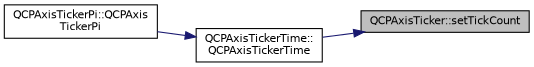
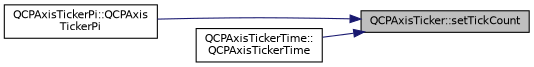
(171, 34) -> (254, 18)
